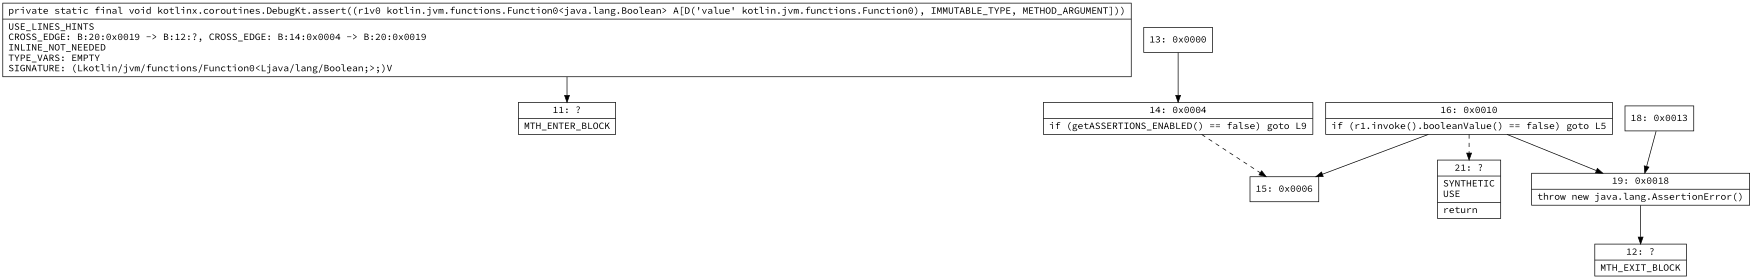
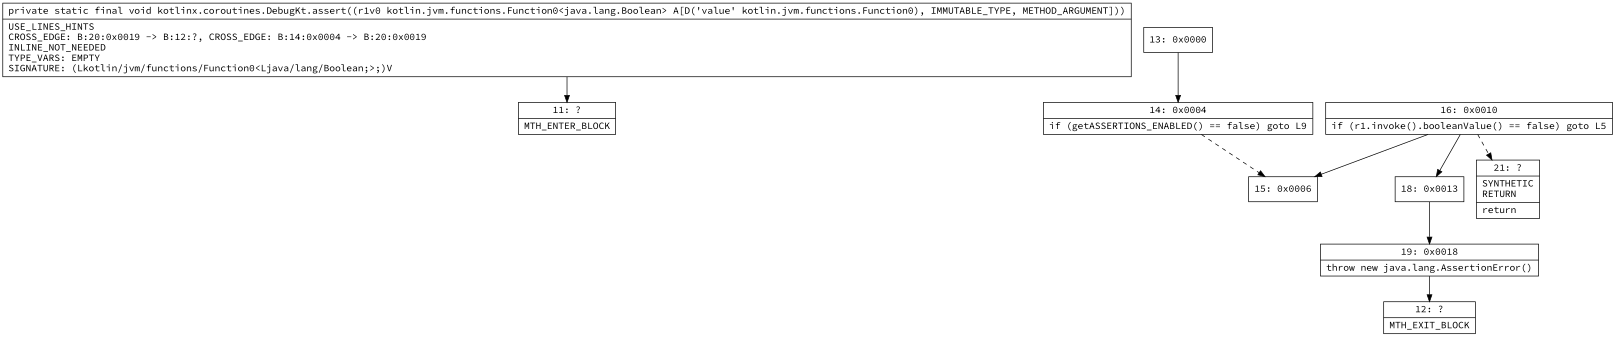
(1552, 153) -> (1450, 152)
(1452, 194) -> (1499, 194)
